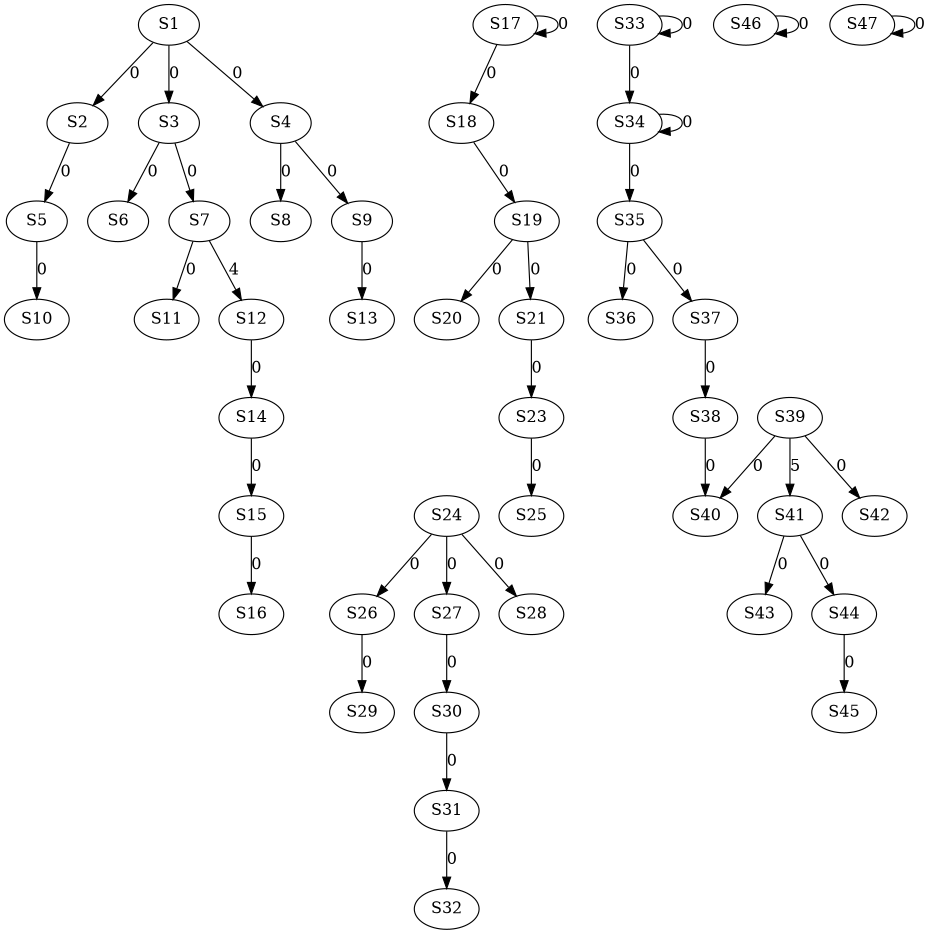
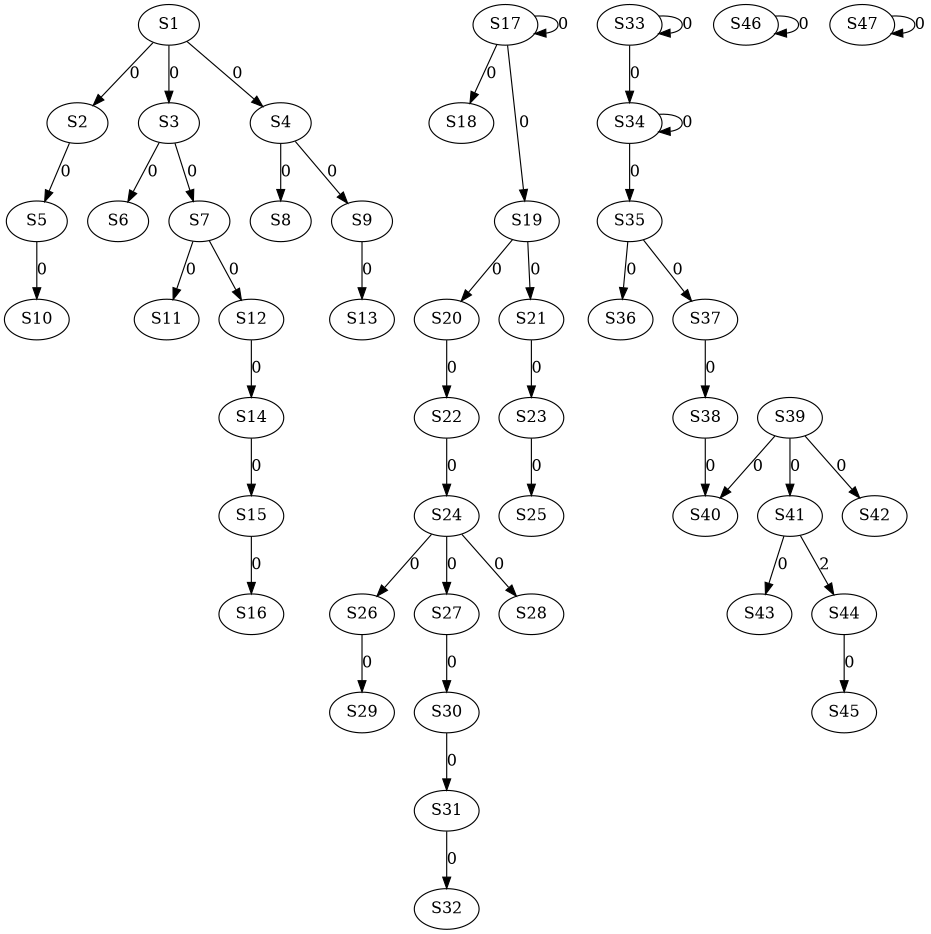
(491, 167) -> (516, 117)
(234, 270) -> (234, 270)
none -> (447, 418)
(796, 467) -> (796, 467)
(825, 565) -> (825, 565)
